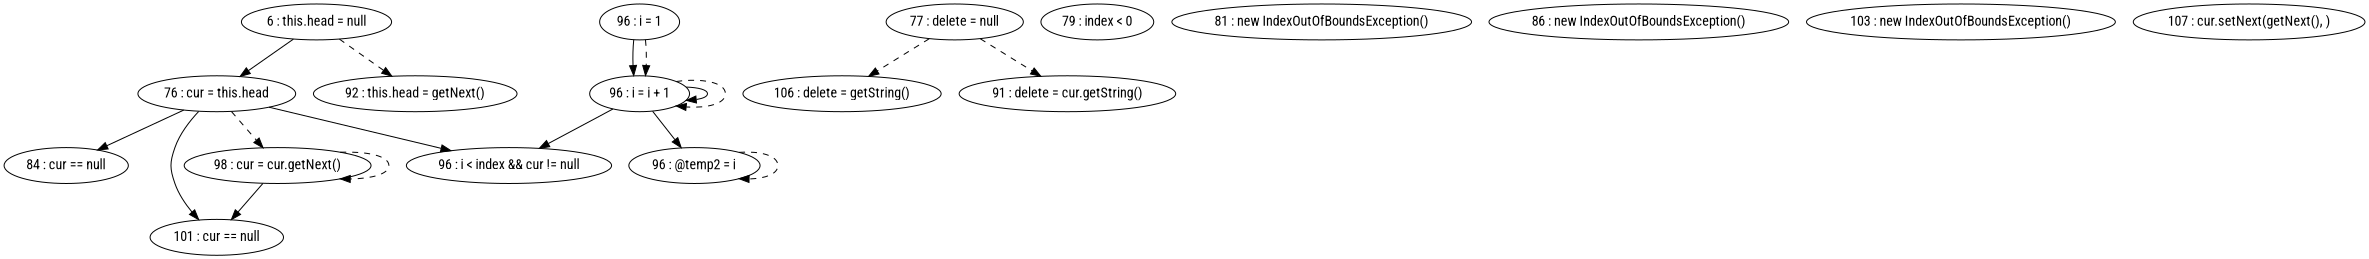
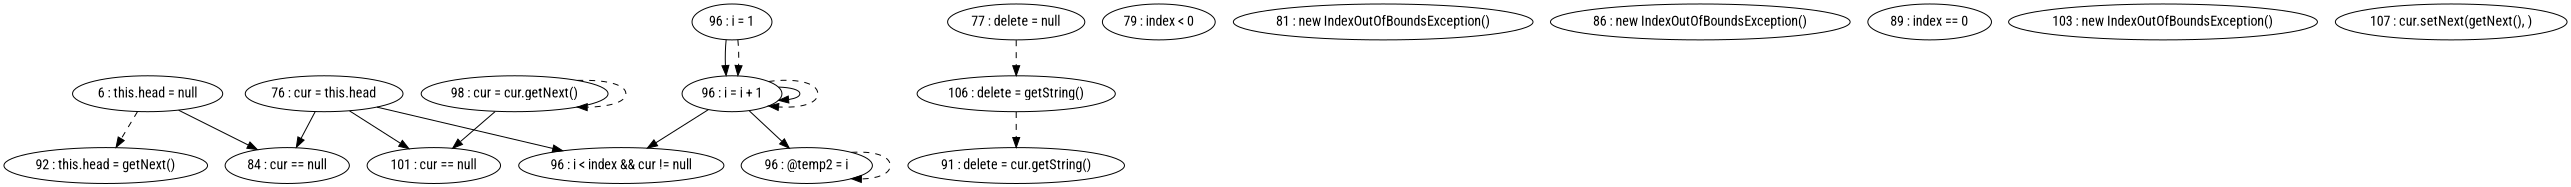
none -> (1930, 22)
(271, 55) -> (213, 128)
(1006, 55) -> (1016, 125)
(244, 126) -> none
